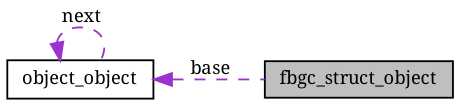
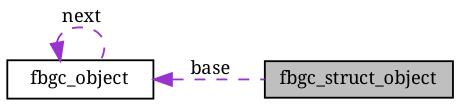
(80, 79) -> (80, 79)
